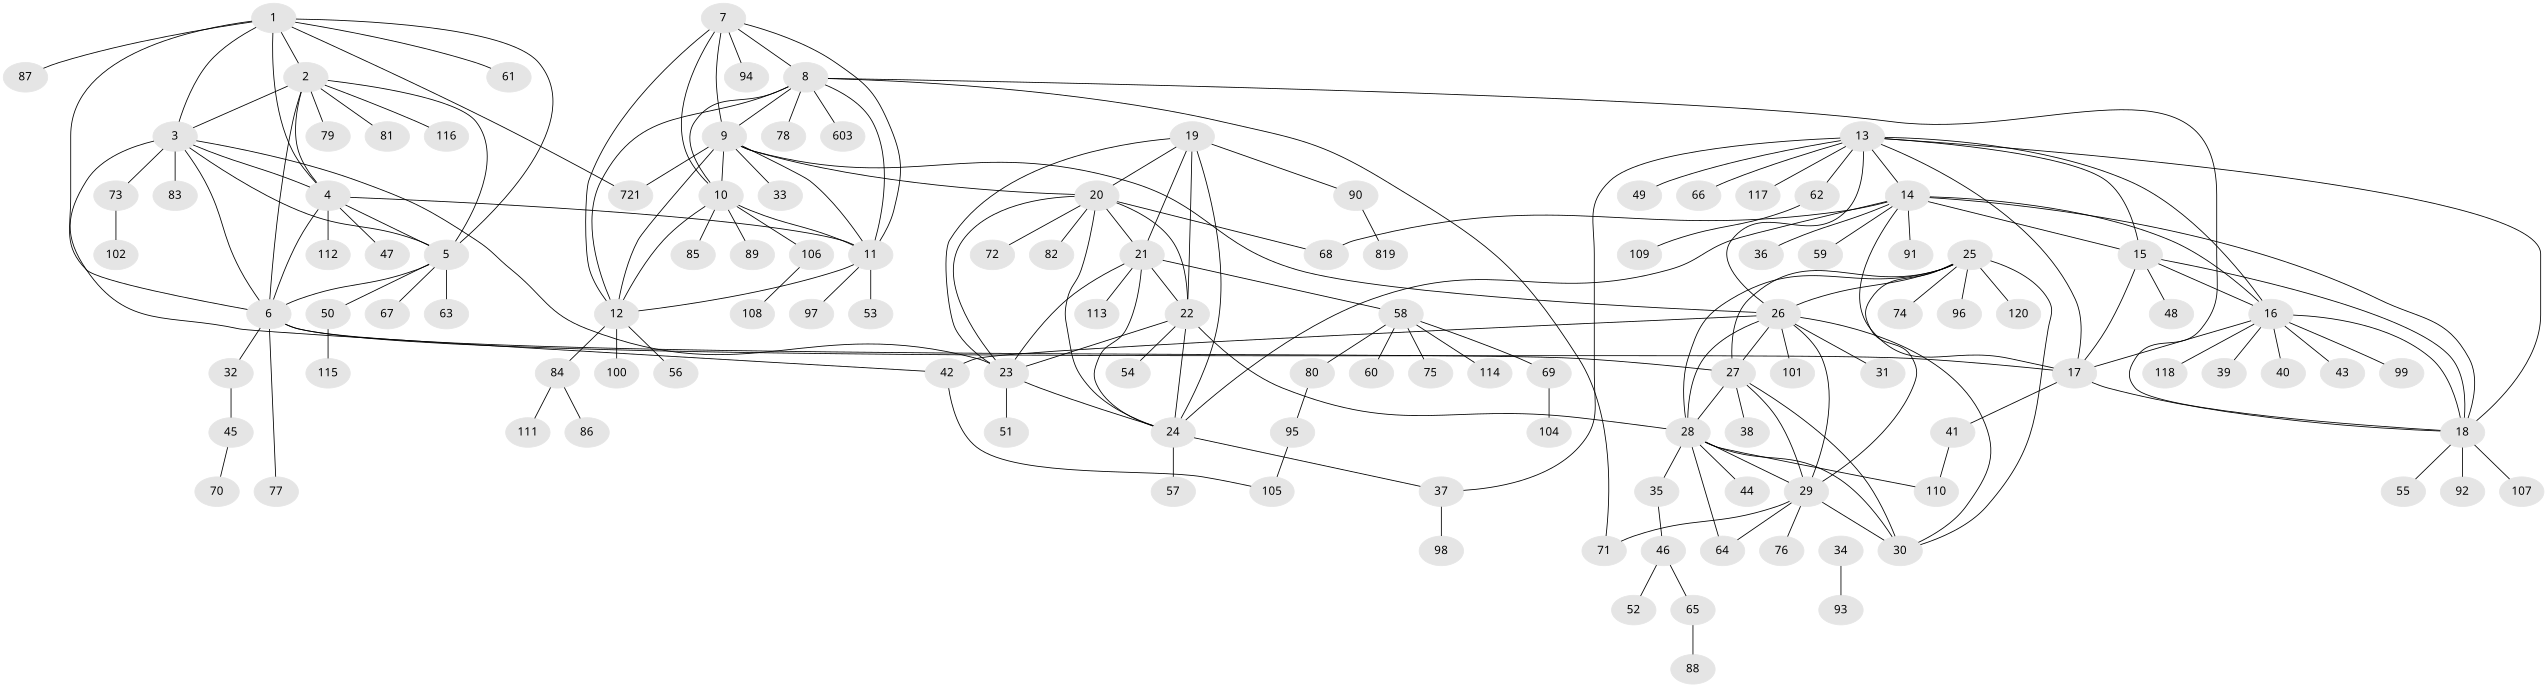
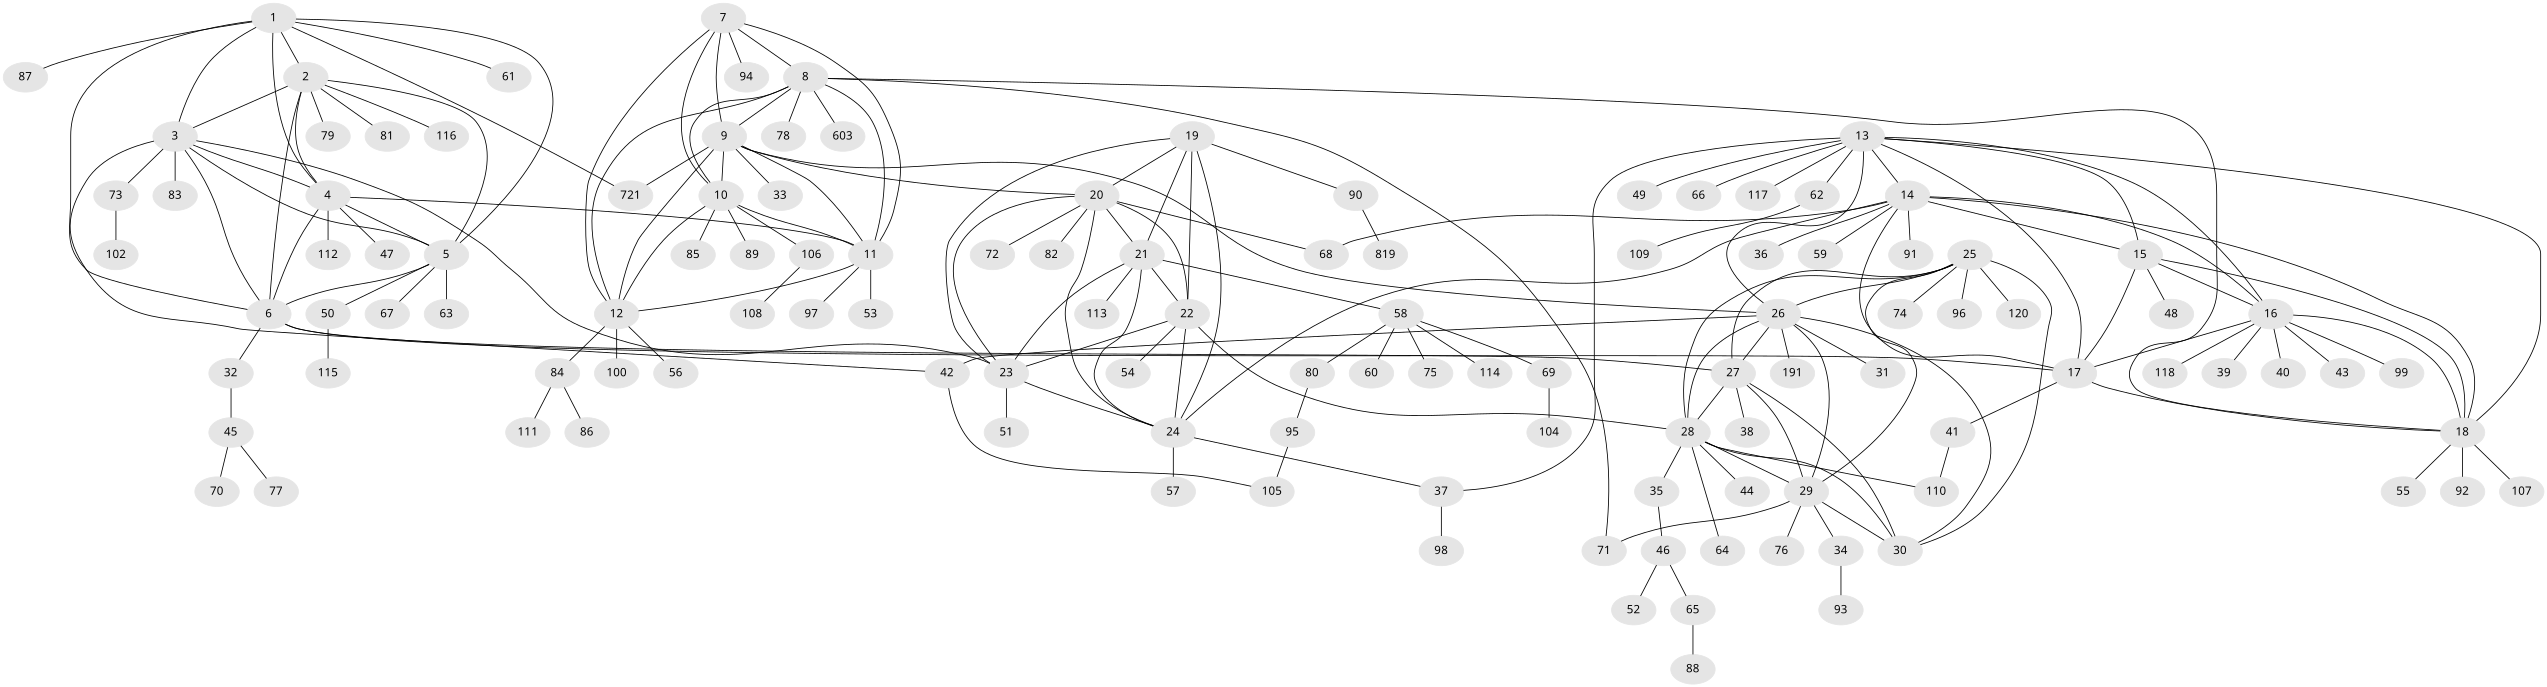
(1792, 373) -> (1792, 373)
(273, 403) -> (254, 462)
(1764, 521) -> (1824, 521)
